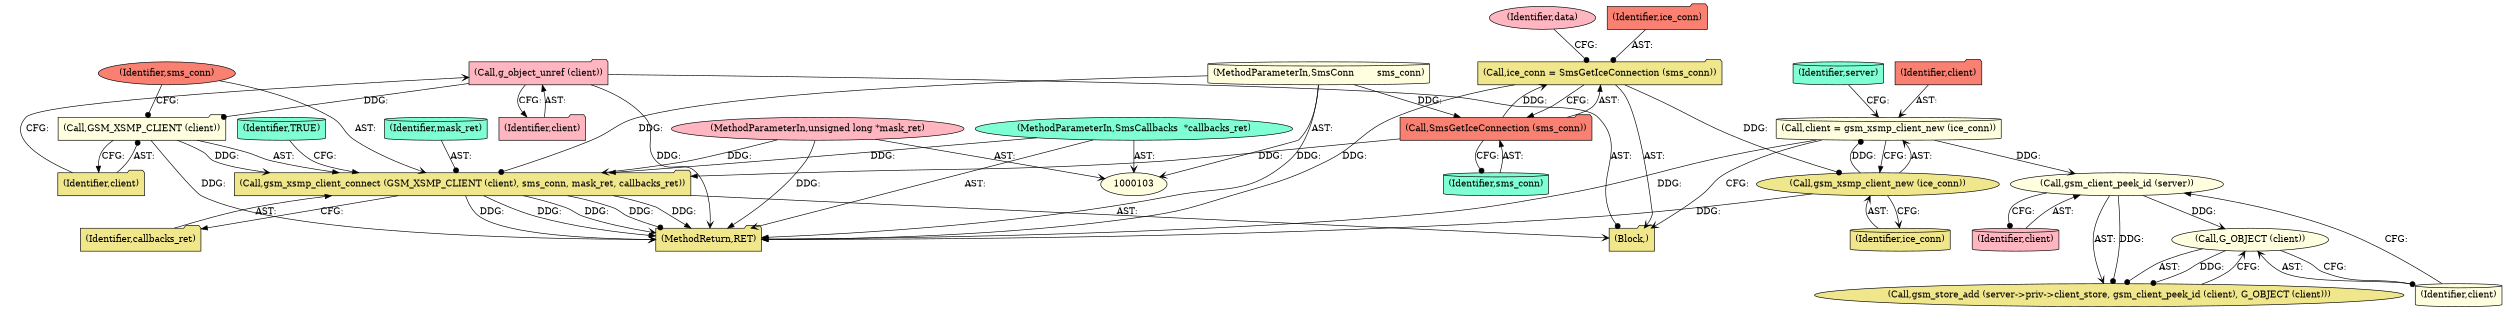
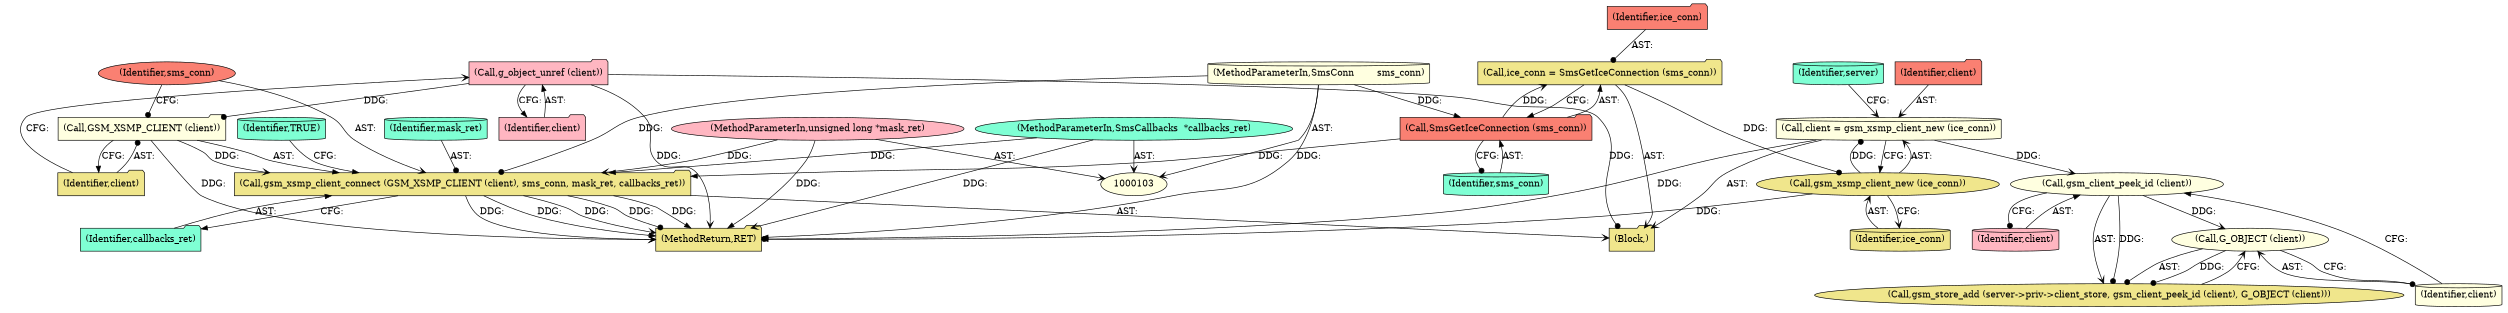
(1543, 18) -> none
(1623, 157) -> (1623, 157)
(977, 184) -> (977, 184)
(1739, 184) -> (1739, 184)
(2117, 184) -> (2117, 184)
(1173, 212) -> none
(1348, 220) -> (1348, 220)
(141, 240) -> (141, 240)
